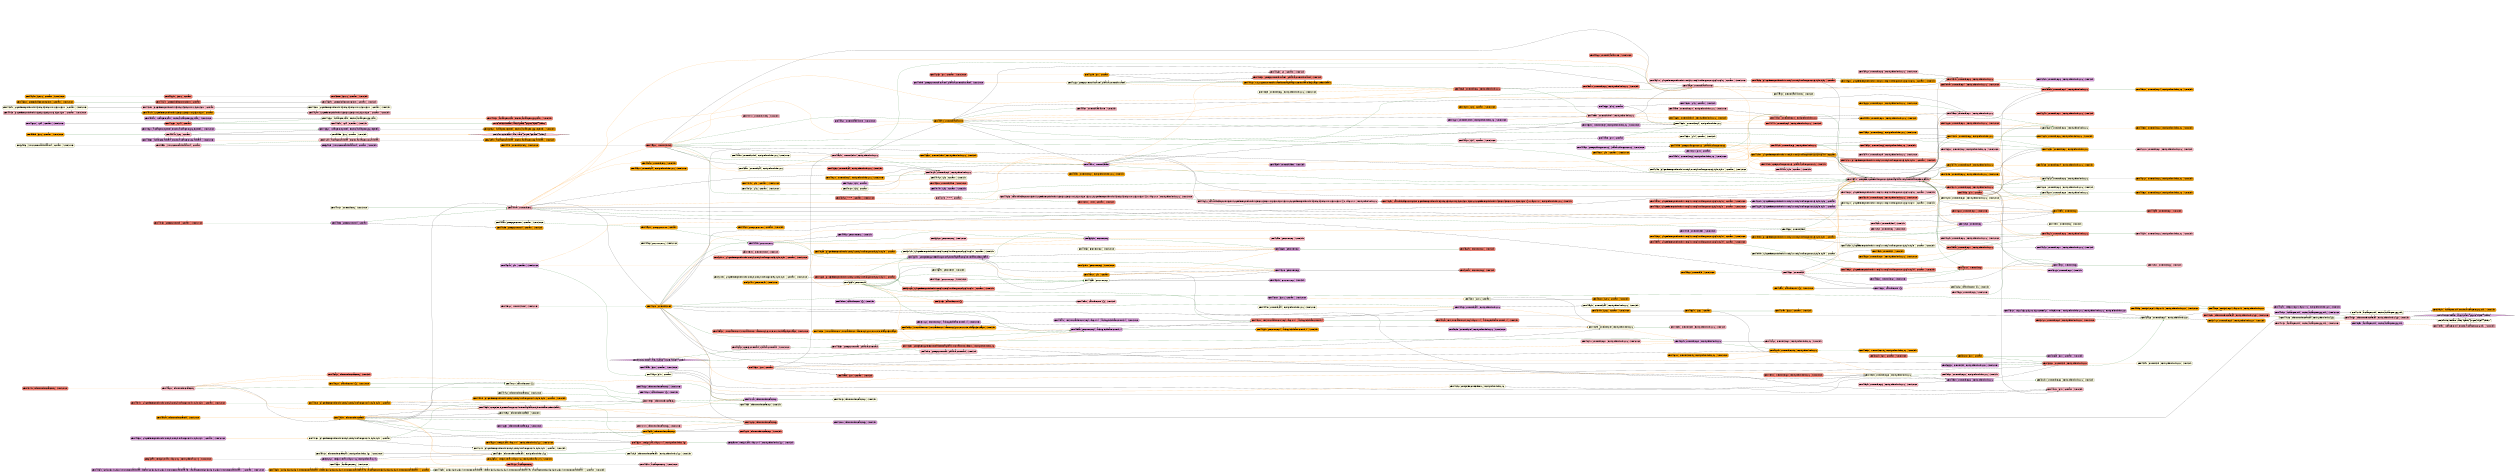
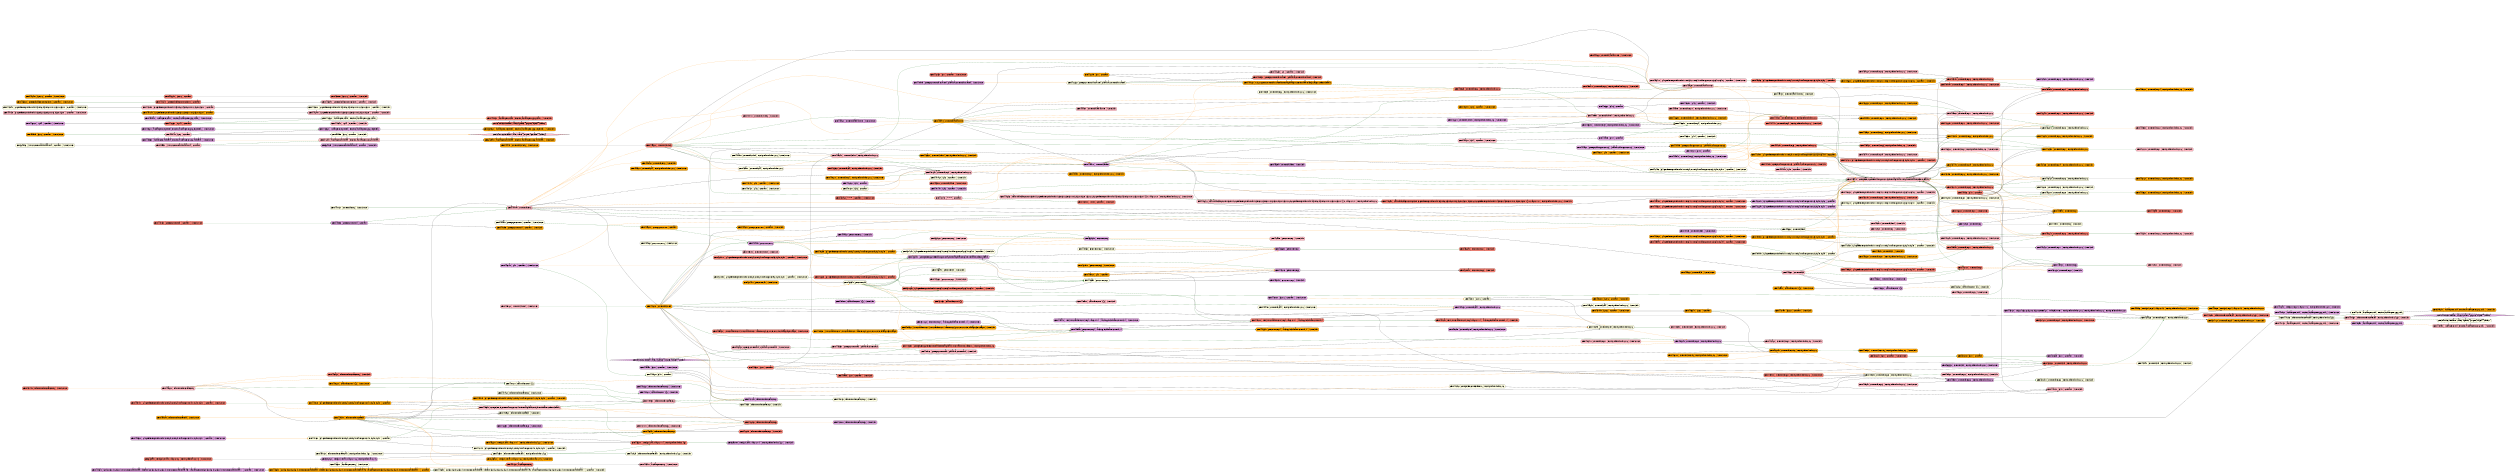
(2165, 128) -> (2165, 128)
(1730, 207) -> (1730, 207)
